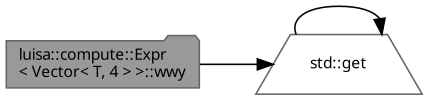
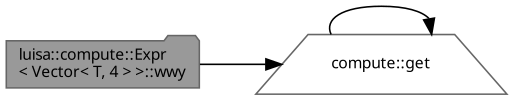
(339, 64) -> (381, 64)
